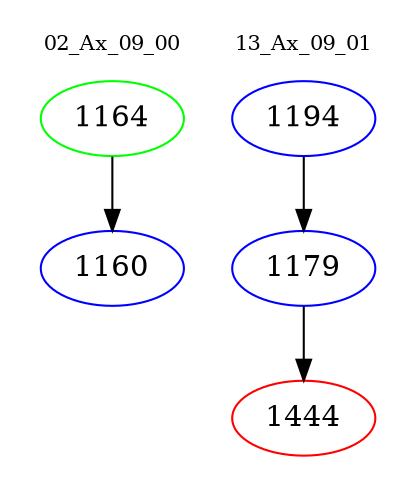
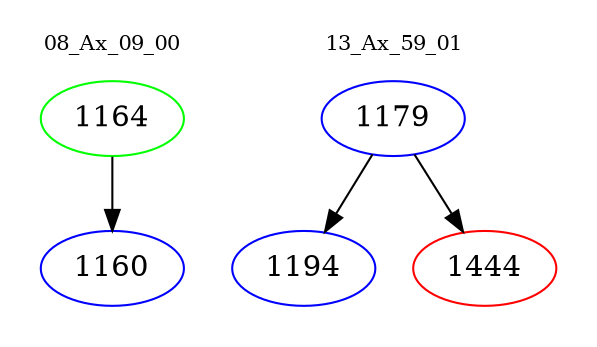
(112, 45) -> (112, 45)
(304, 45) -> (394, 45)
(304, 183) -> (354, 184)
